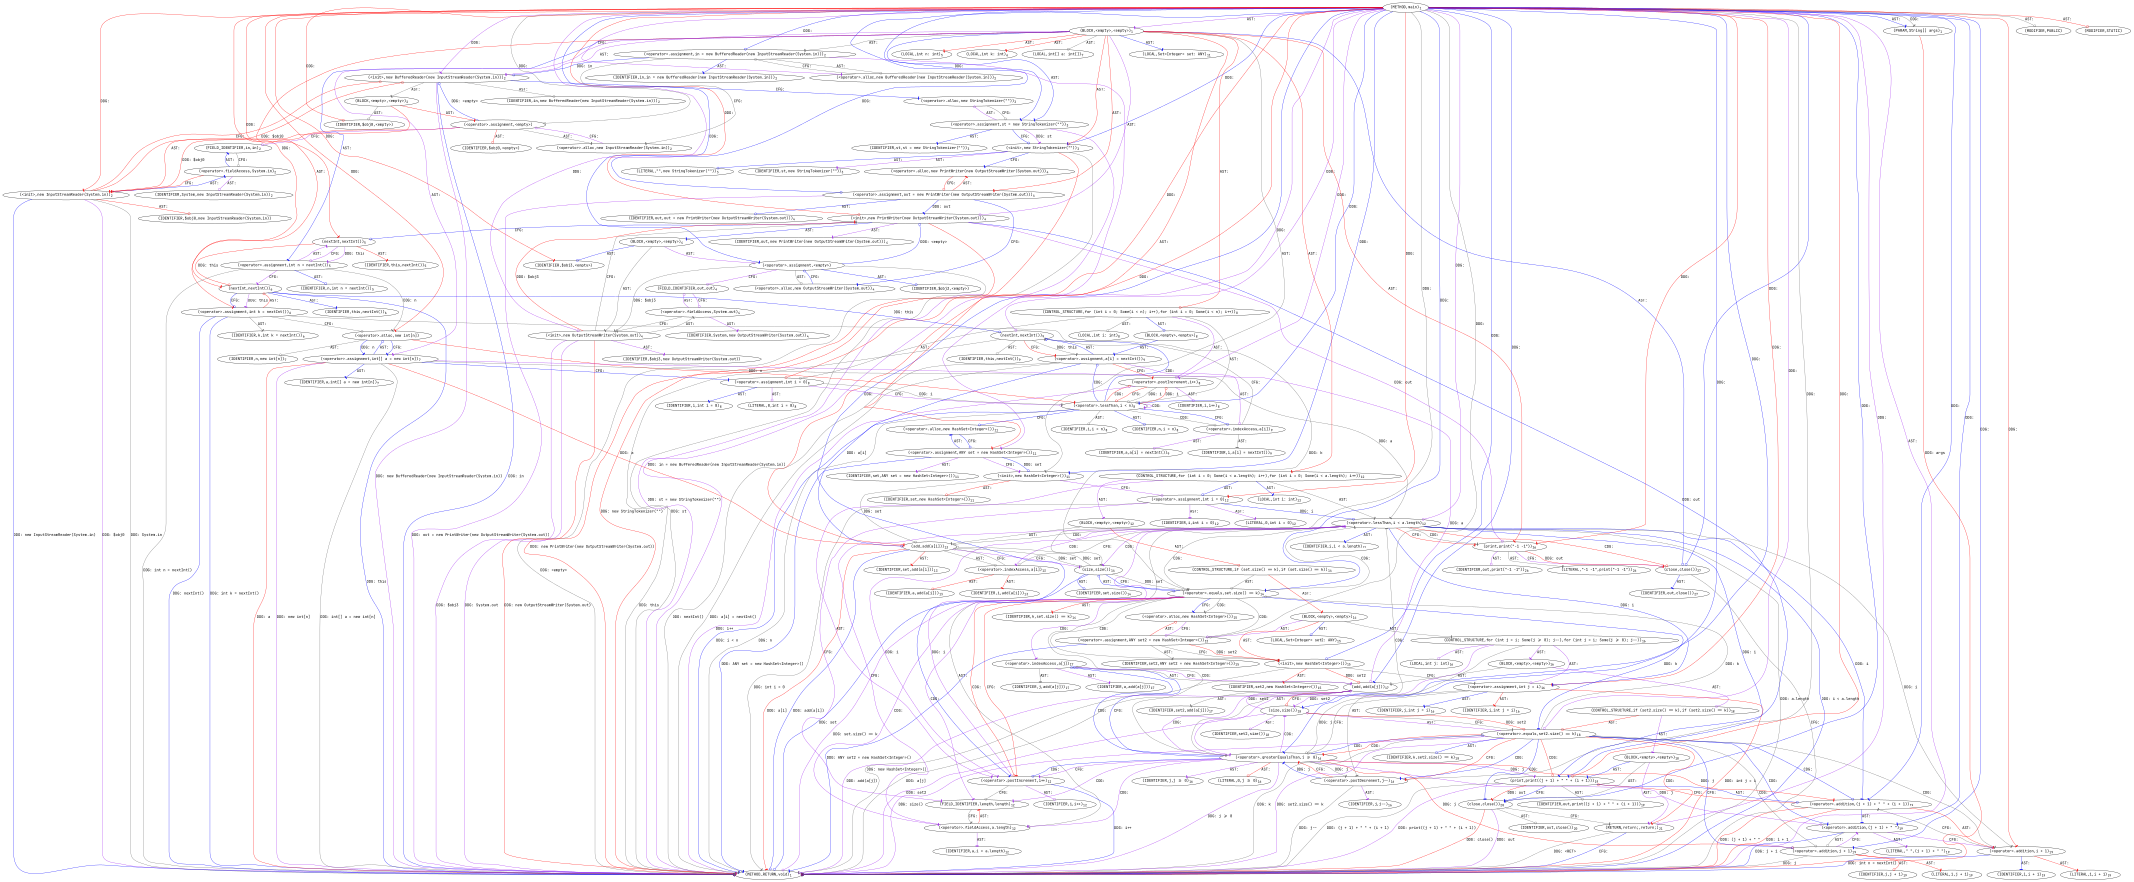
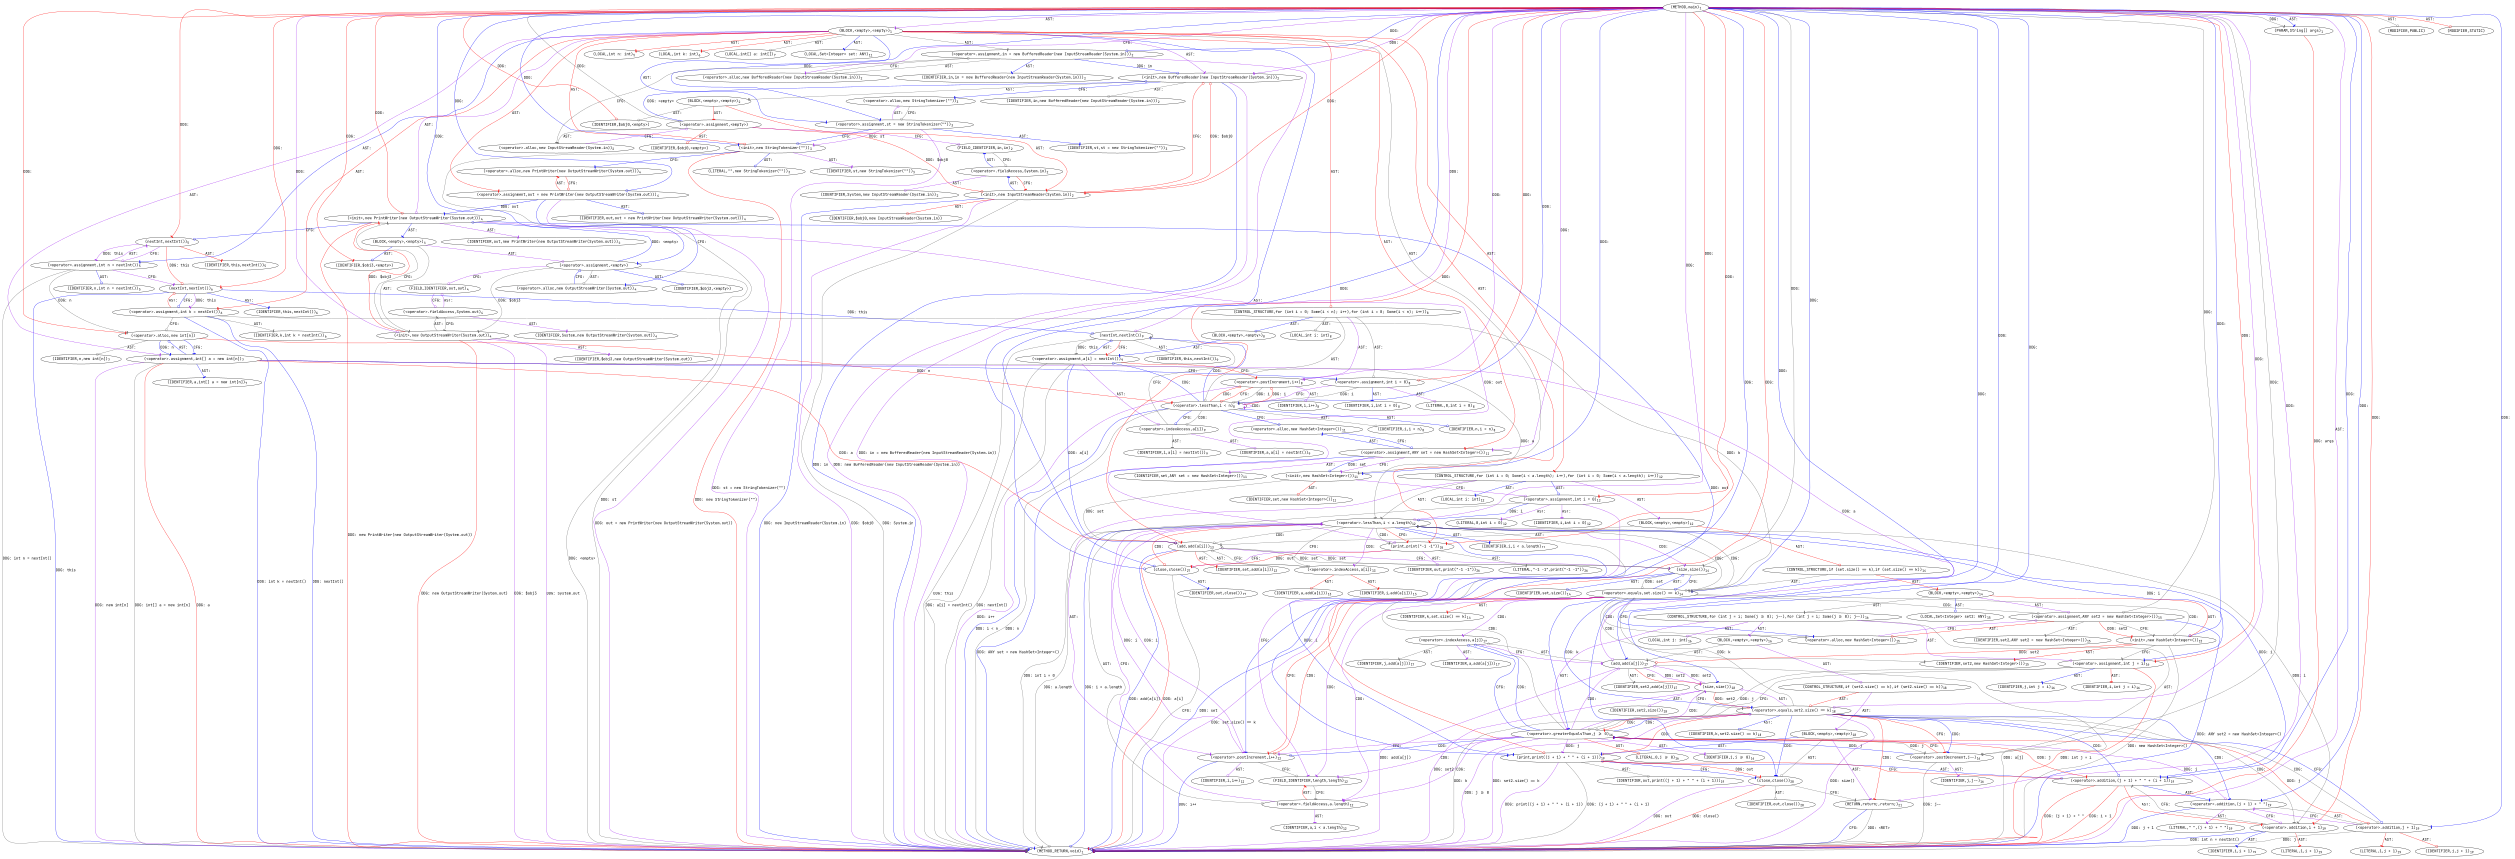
(1181, 670) -> (1713, 657)
